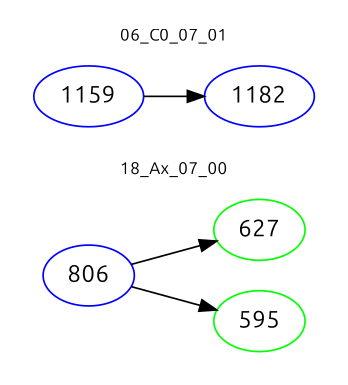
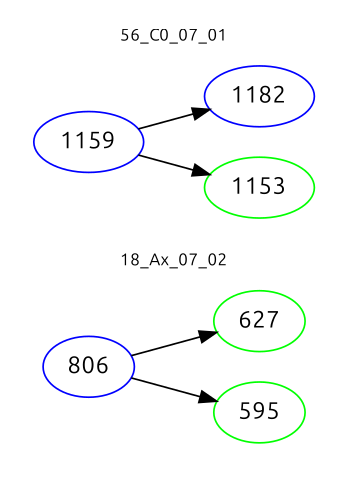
(174, 36) -> (174, 36)
(174, 170) -> (174, 261)
none -> (259, 188)
